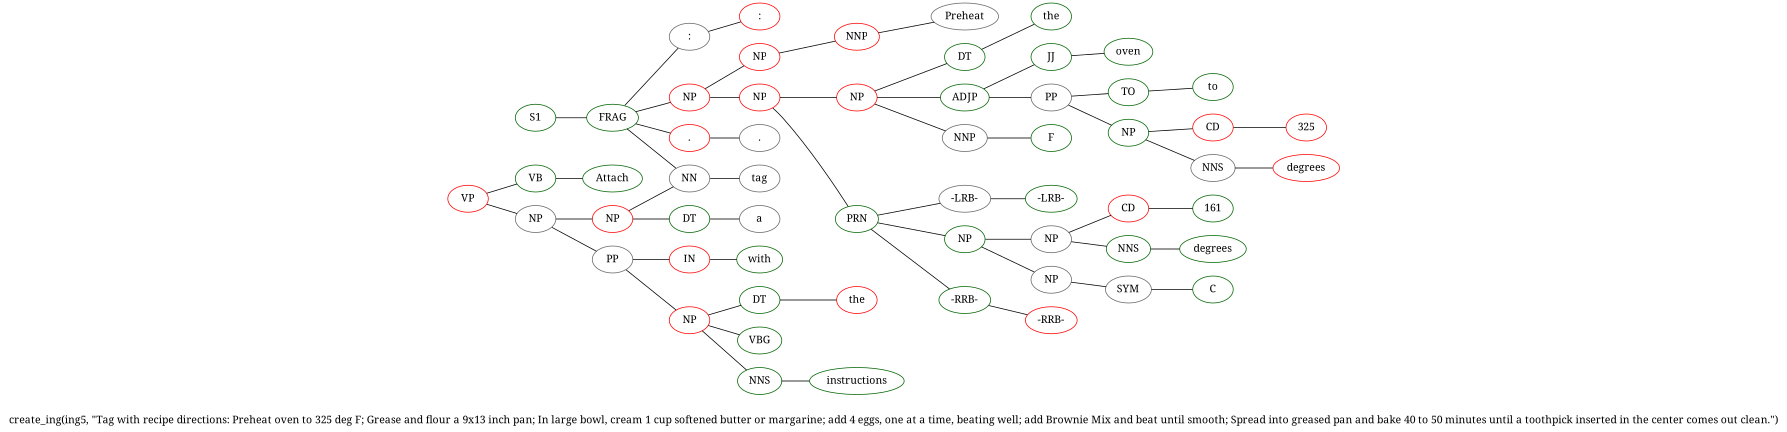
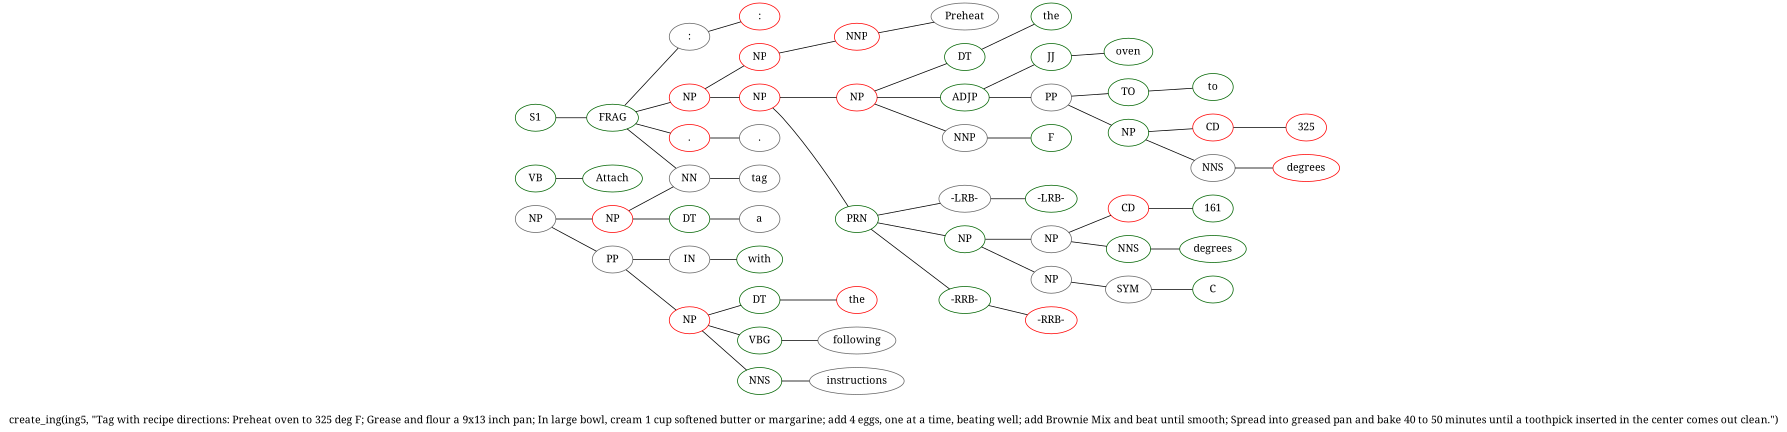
(468, 199) -> none
(690, 260) -> (690, 260)
none -> (857, 340)
(857, 381) -> (857, 381)
